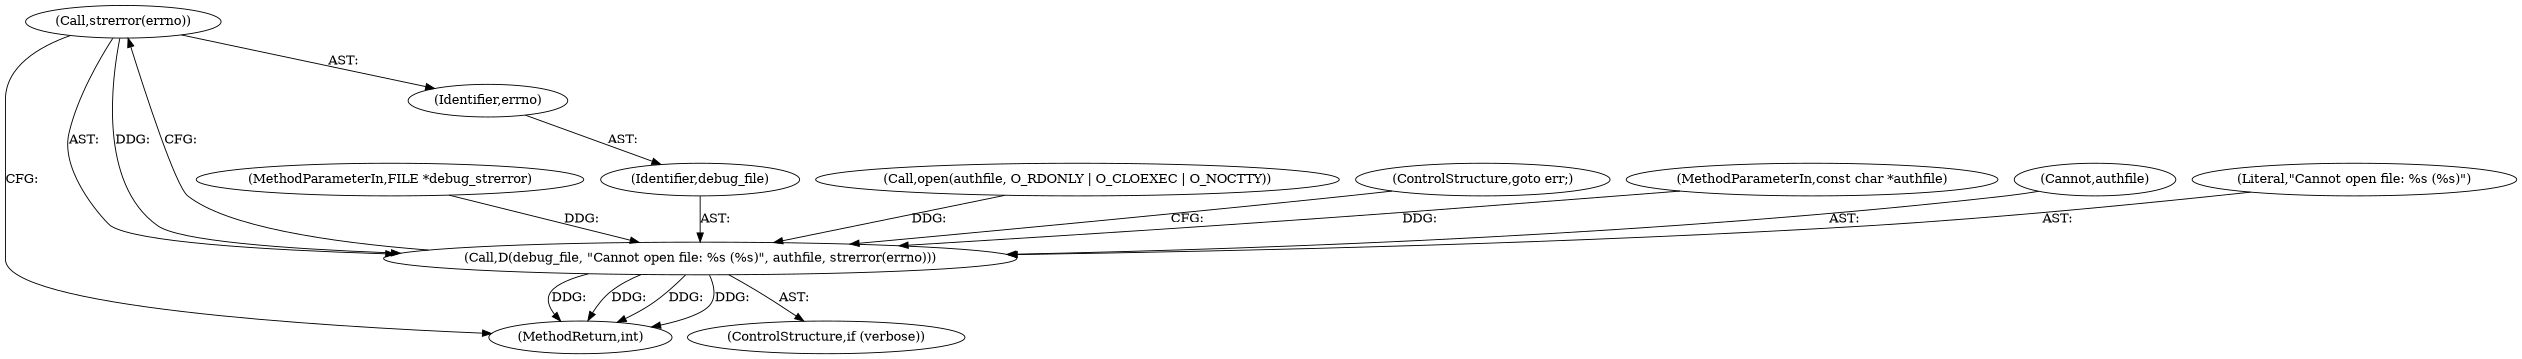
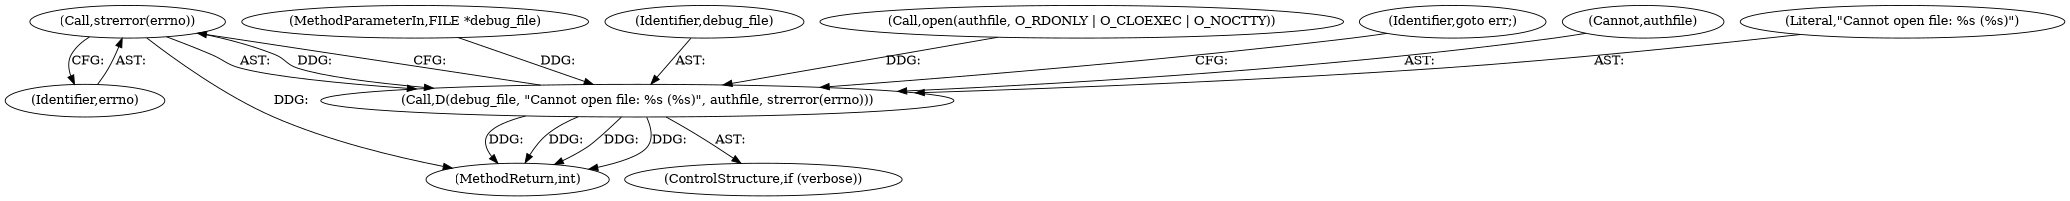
(346, 61) -> (90, 61)
(589, 138) -> (110, 66)
(24, 180) -> (293, 101)
(390, 180) -> (415, 22)
(1483, 180) -> (1453, 22)
(1812, 180) -> none
